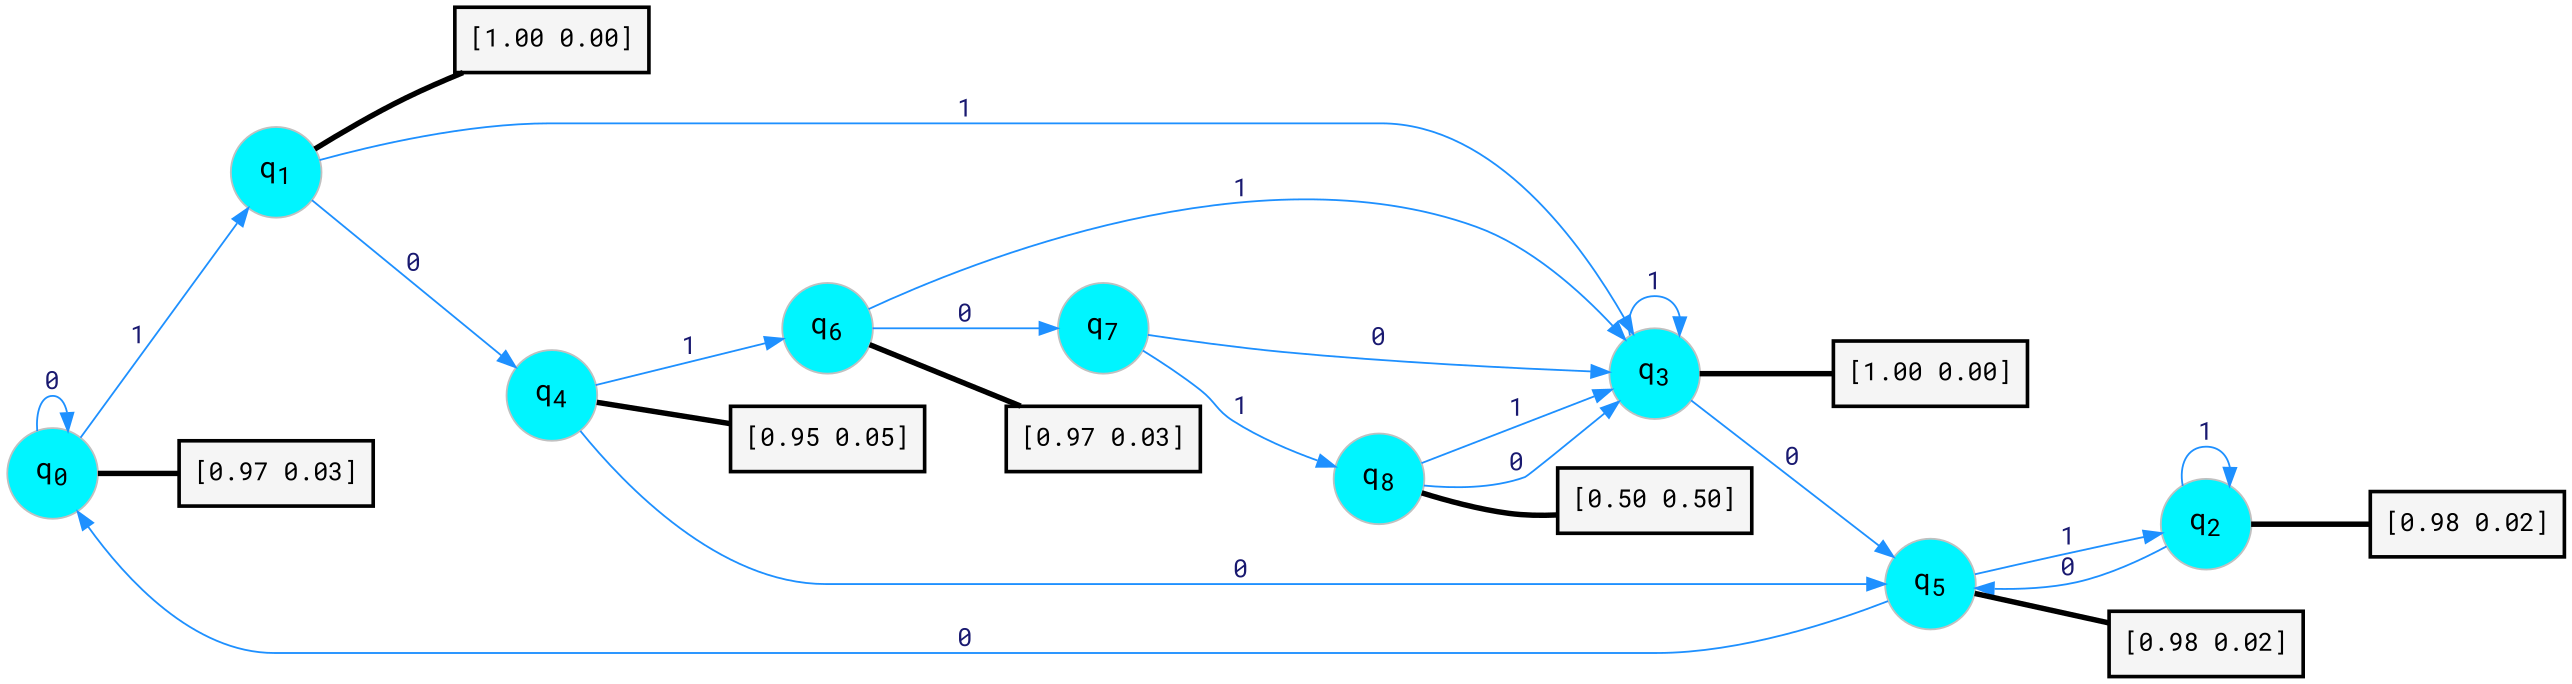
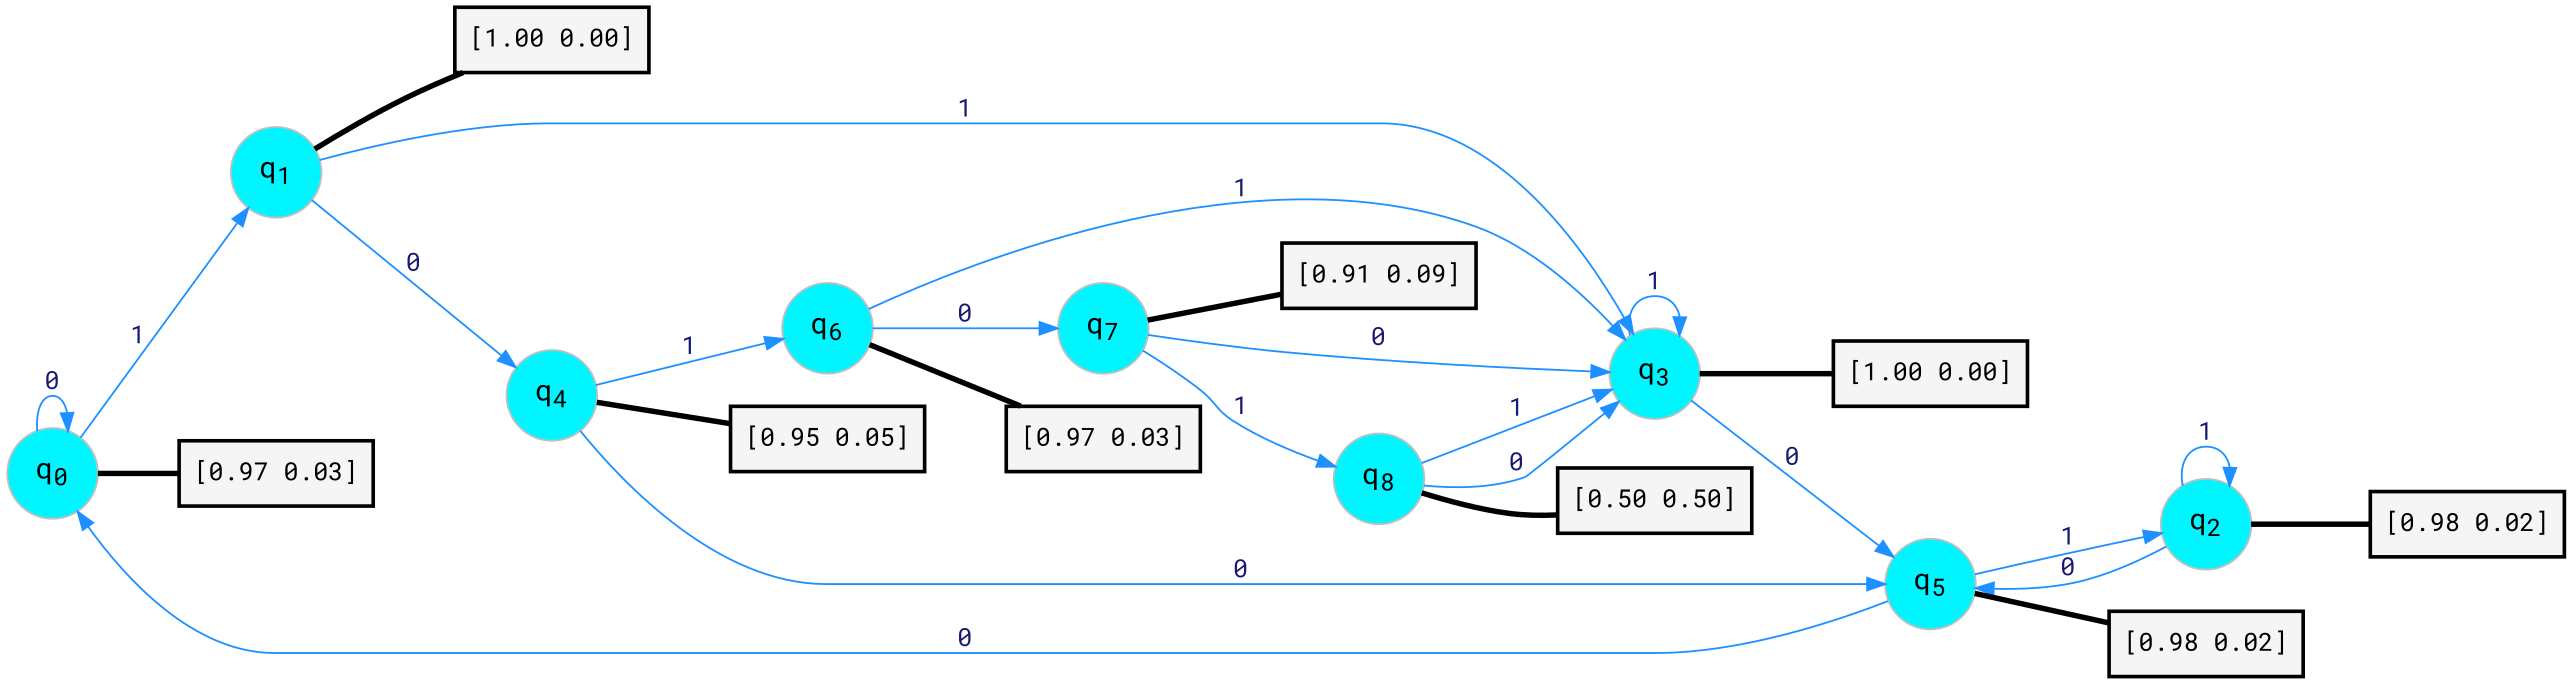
none -> (1379, 276)
